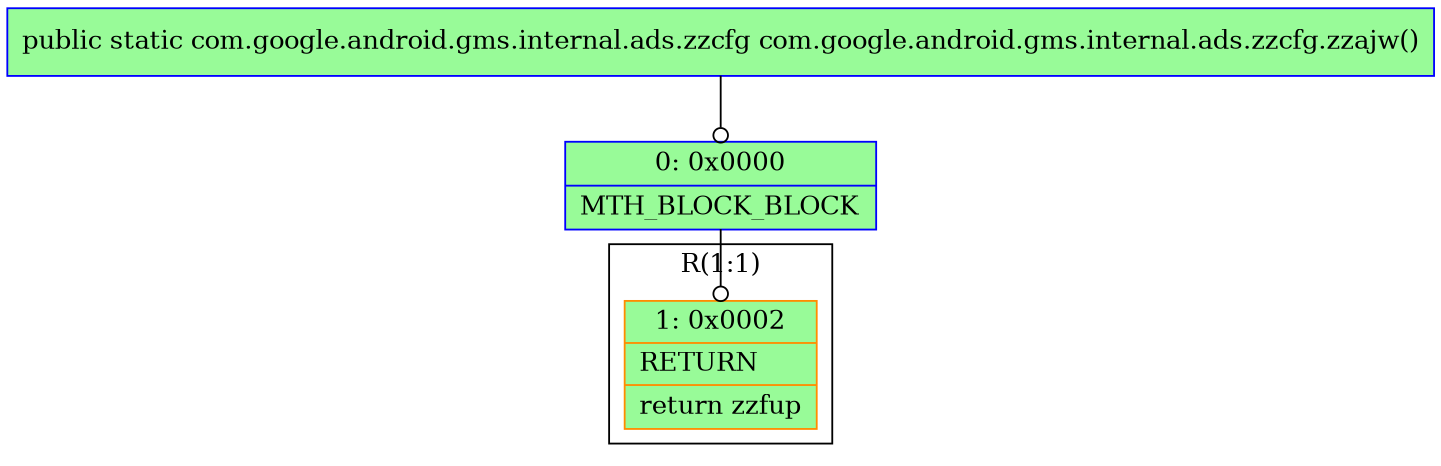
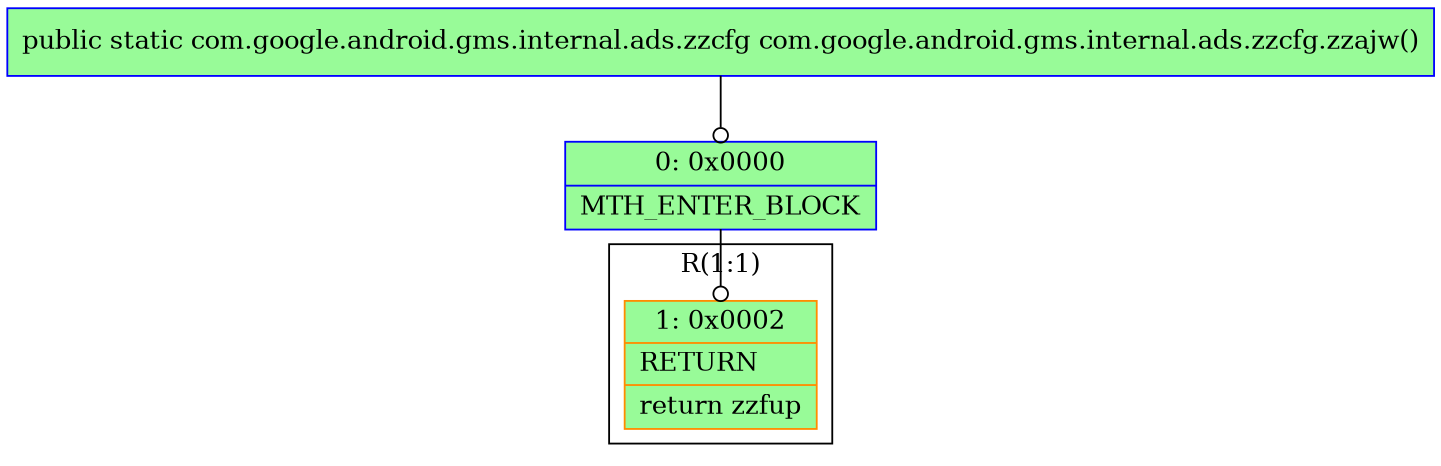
(720, 207) -> (721, 207)
